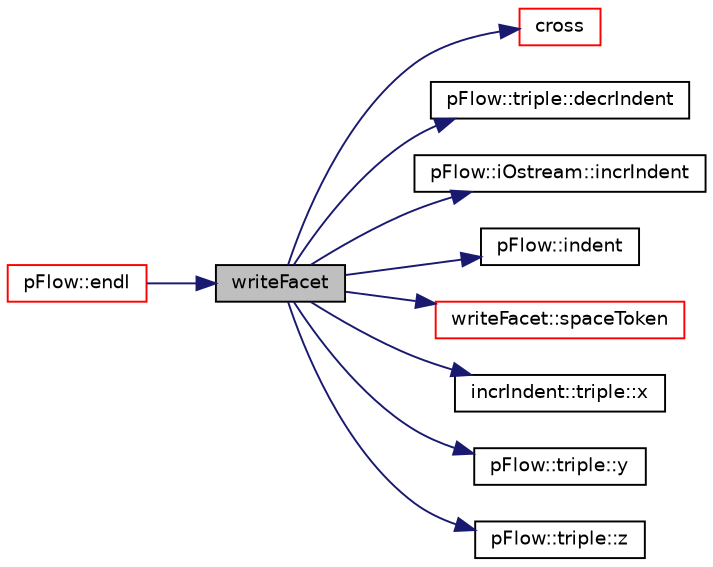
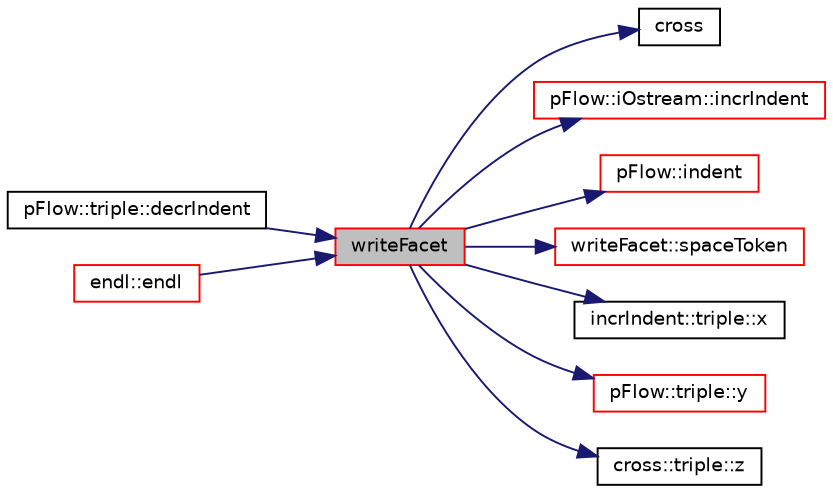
(560, 27) -> (680, 27)
(560, 174) -> (680, 100)
(356, 185) -> (291, 232)
(560, 247) -> (680, 174)
(77, 283) -> (137, 283)
(280, 283) -> (400, 247)
(560, 467) -> (680, 393)
(560, 540) -> (680, 467)
